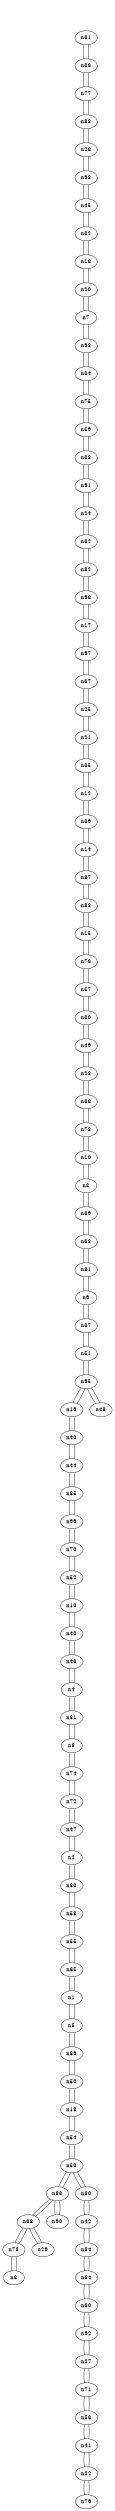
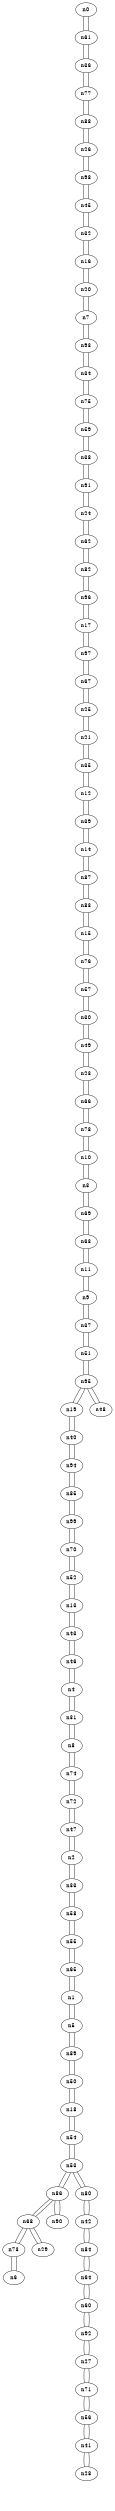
none -> (86, 10)
(86, 1270) -> (86, 1270)
(72, 1466) -> (72, 1466)
(87, 2474) -> (87, 2474)
(87, 2502) -> none
